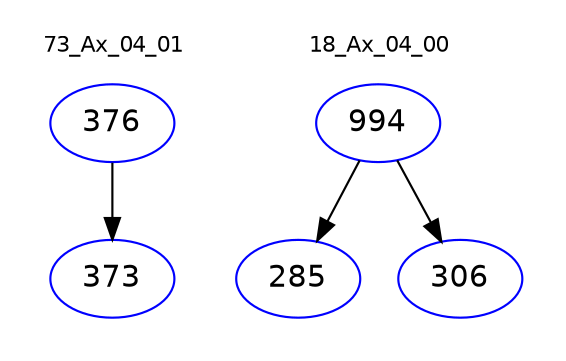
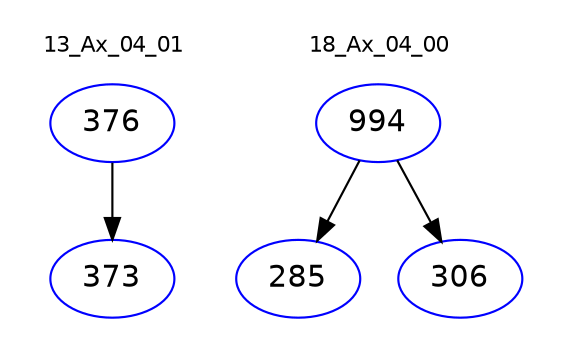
(113, 46) -> (113, 46)
